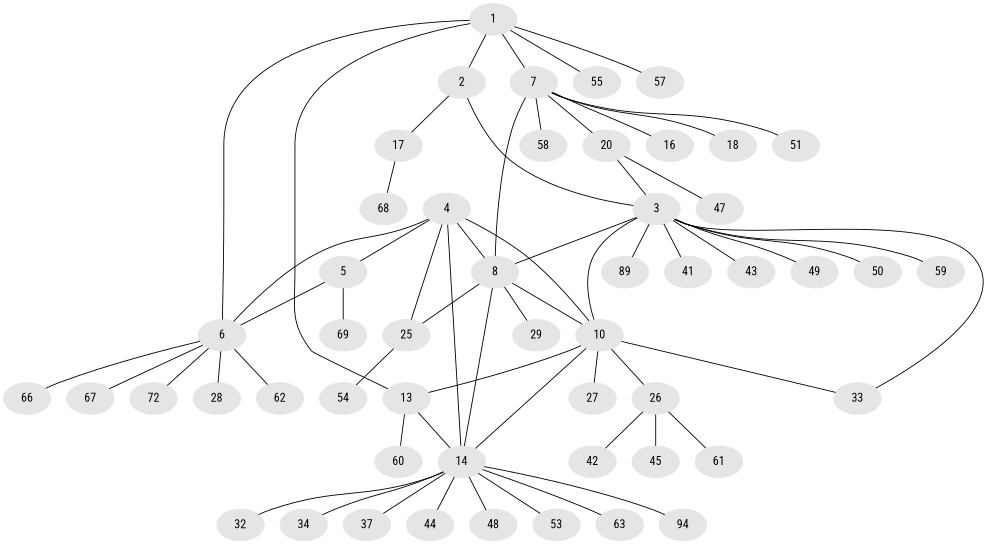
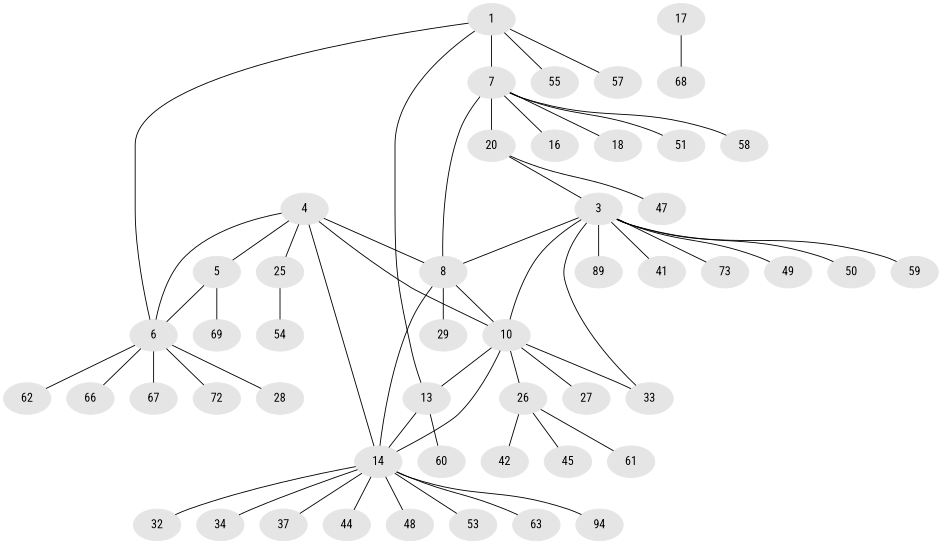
(462, 83) -> none
(751, 272) -> (725, 272)
(447, 307) -> none
